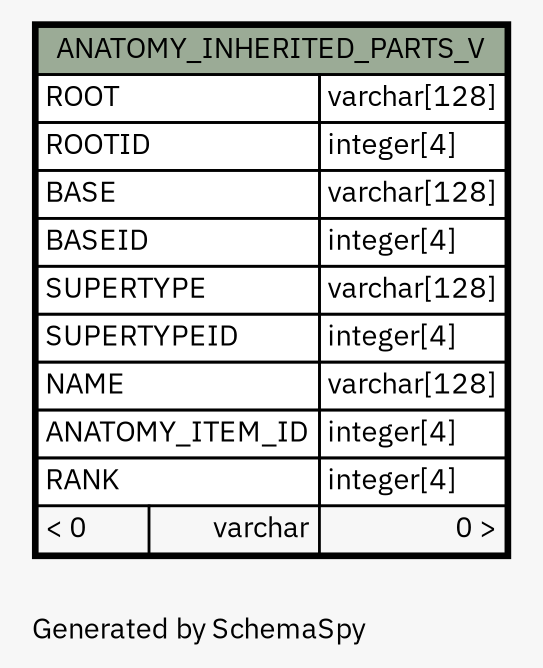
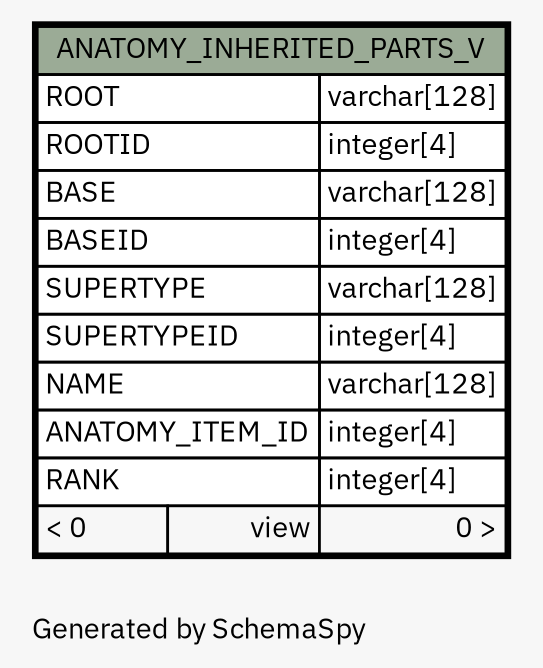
(262, 529) -> (281, 529)
